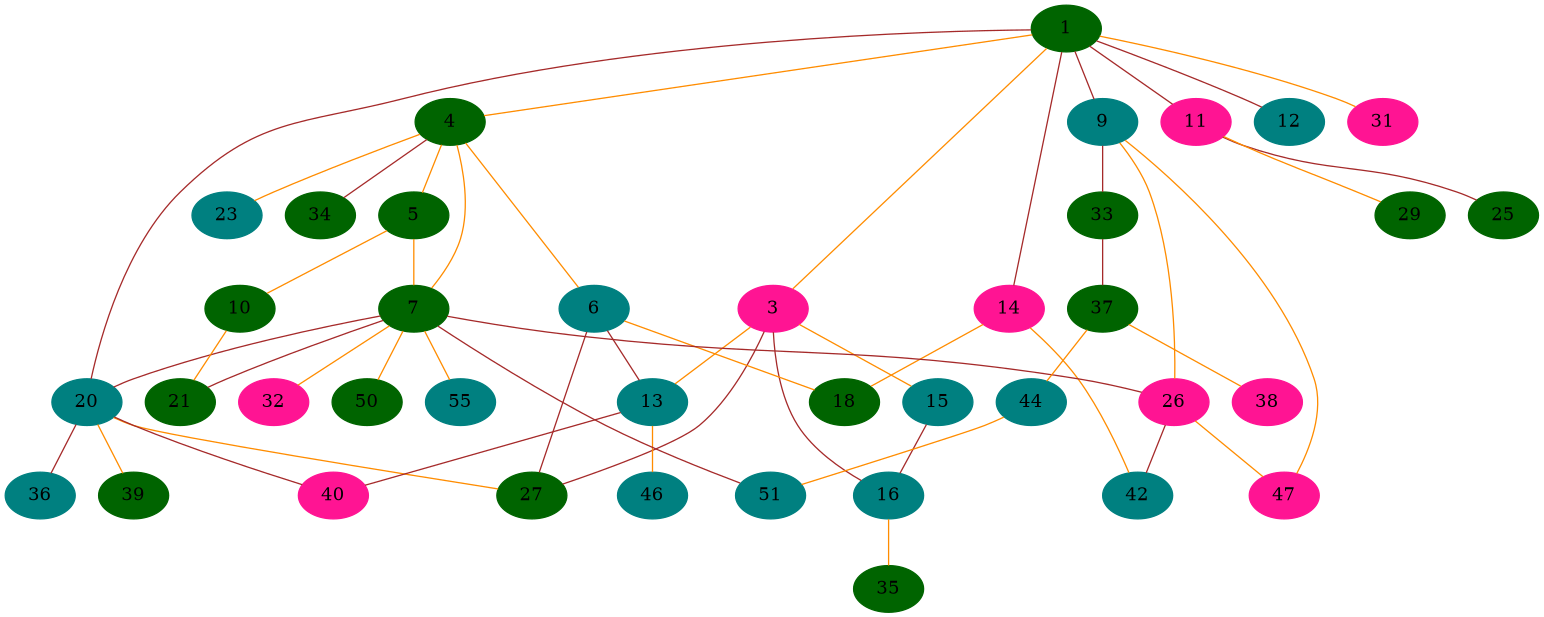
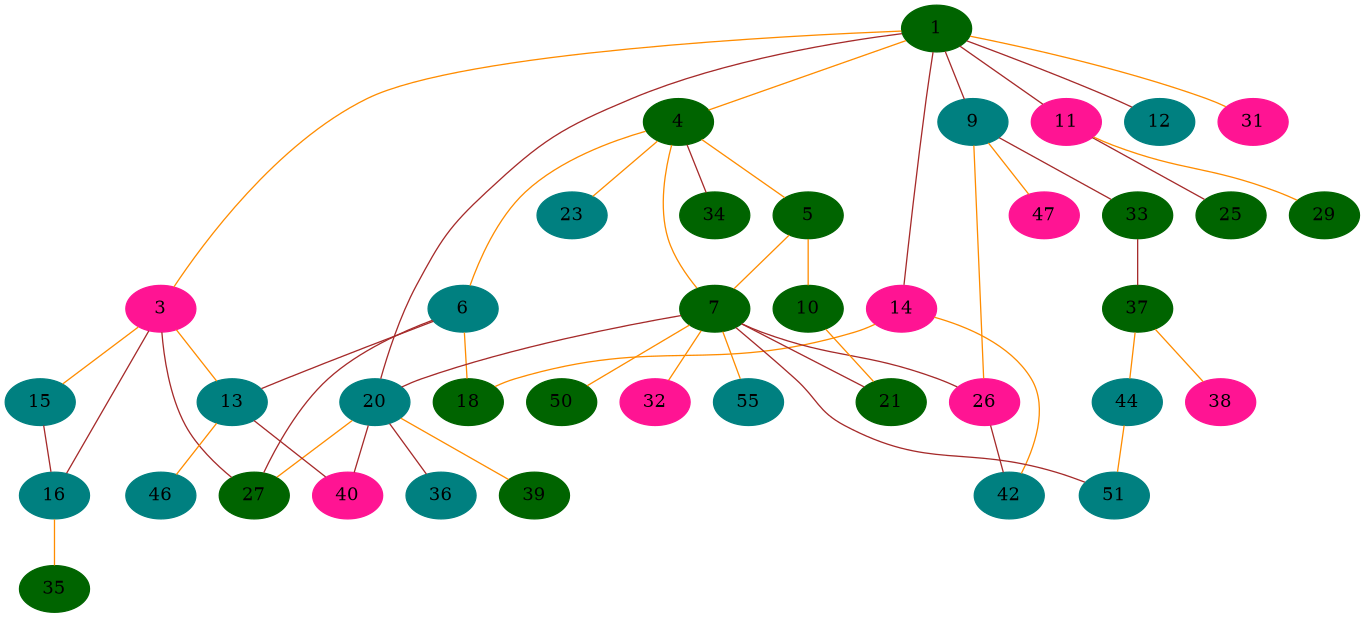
(1229, 449) -> none
